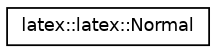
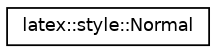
(108, 27) -> (108, 27)
